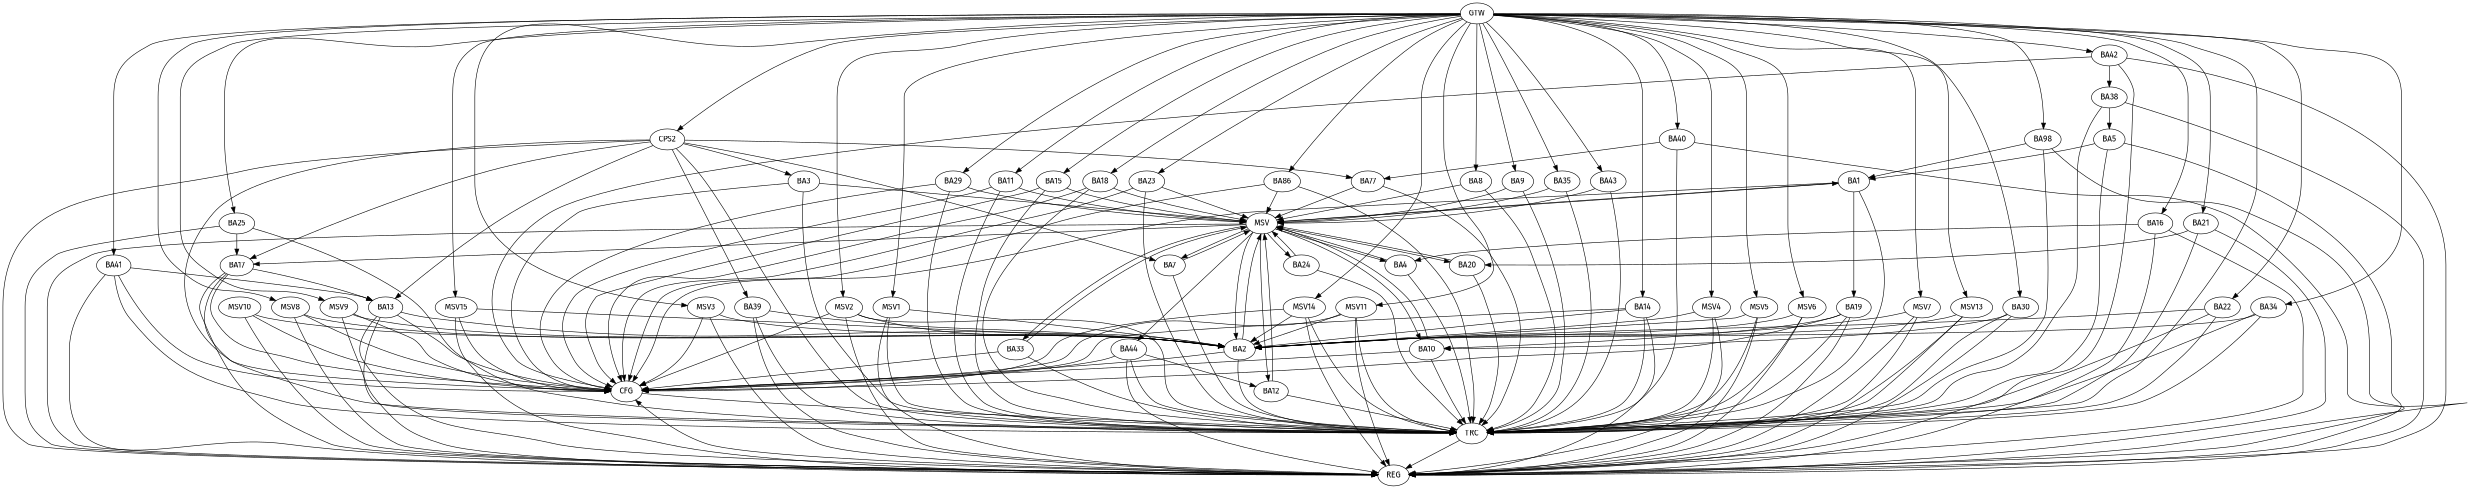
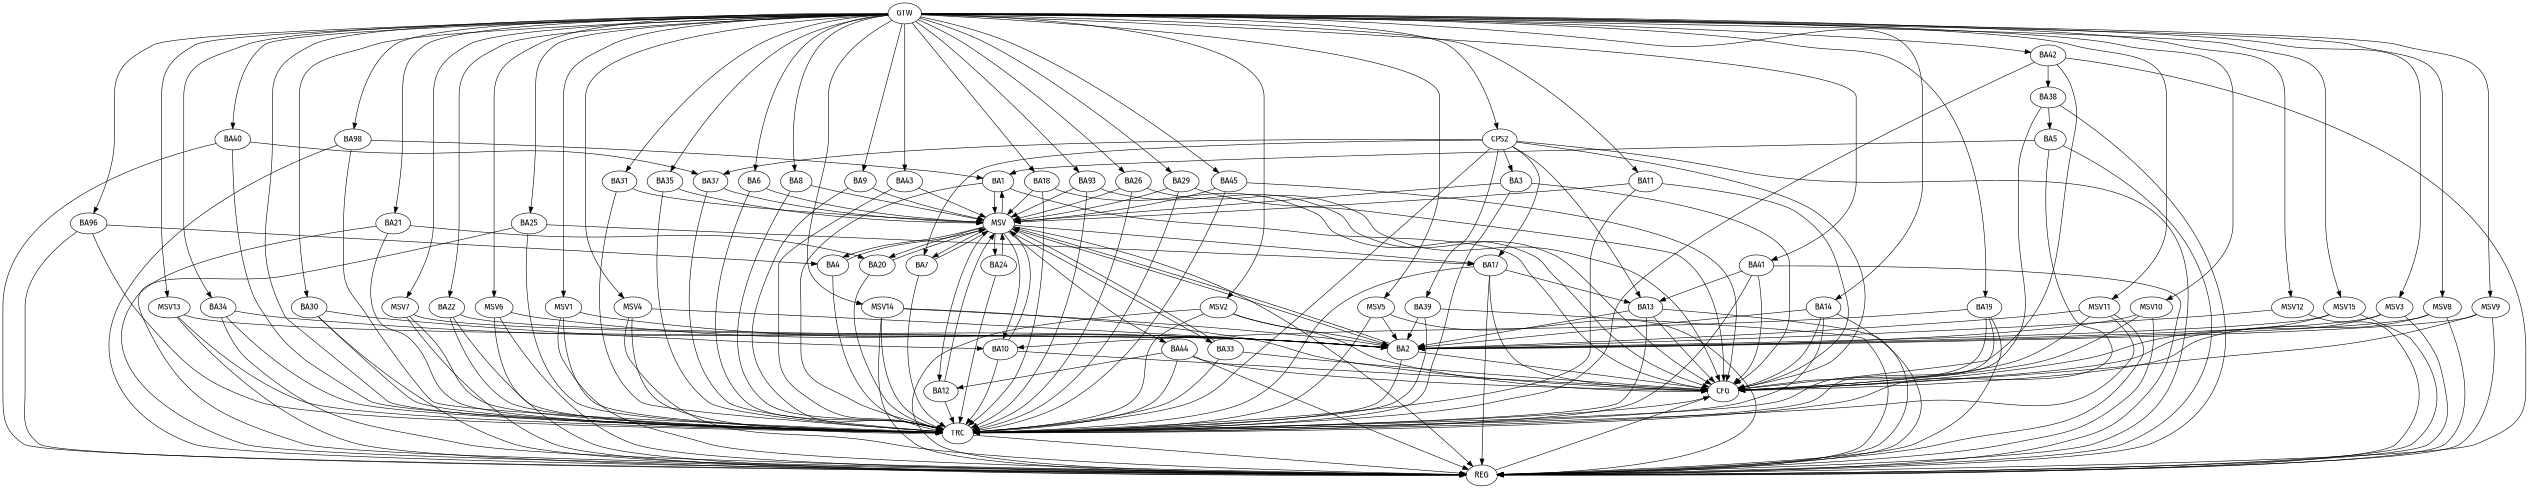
none -> (2095, 42)
none -> (620, 181)
none -> (754, 181)
(1054, 181) -> (1229, 181)
(1147, 181) -> (1087, 181)
(1282, 181) -> (1133, 181)
(1368, 181) -> (710, 181)
(2155, 223) -> (89, 223)
(1854, 241) -> (1663, 32)
none -> (2292, 307)
